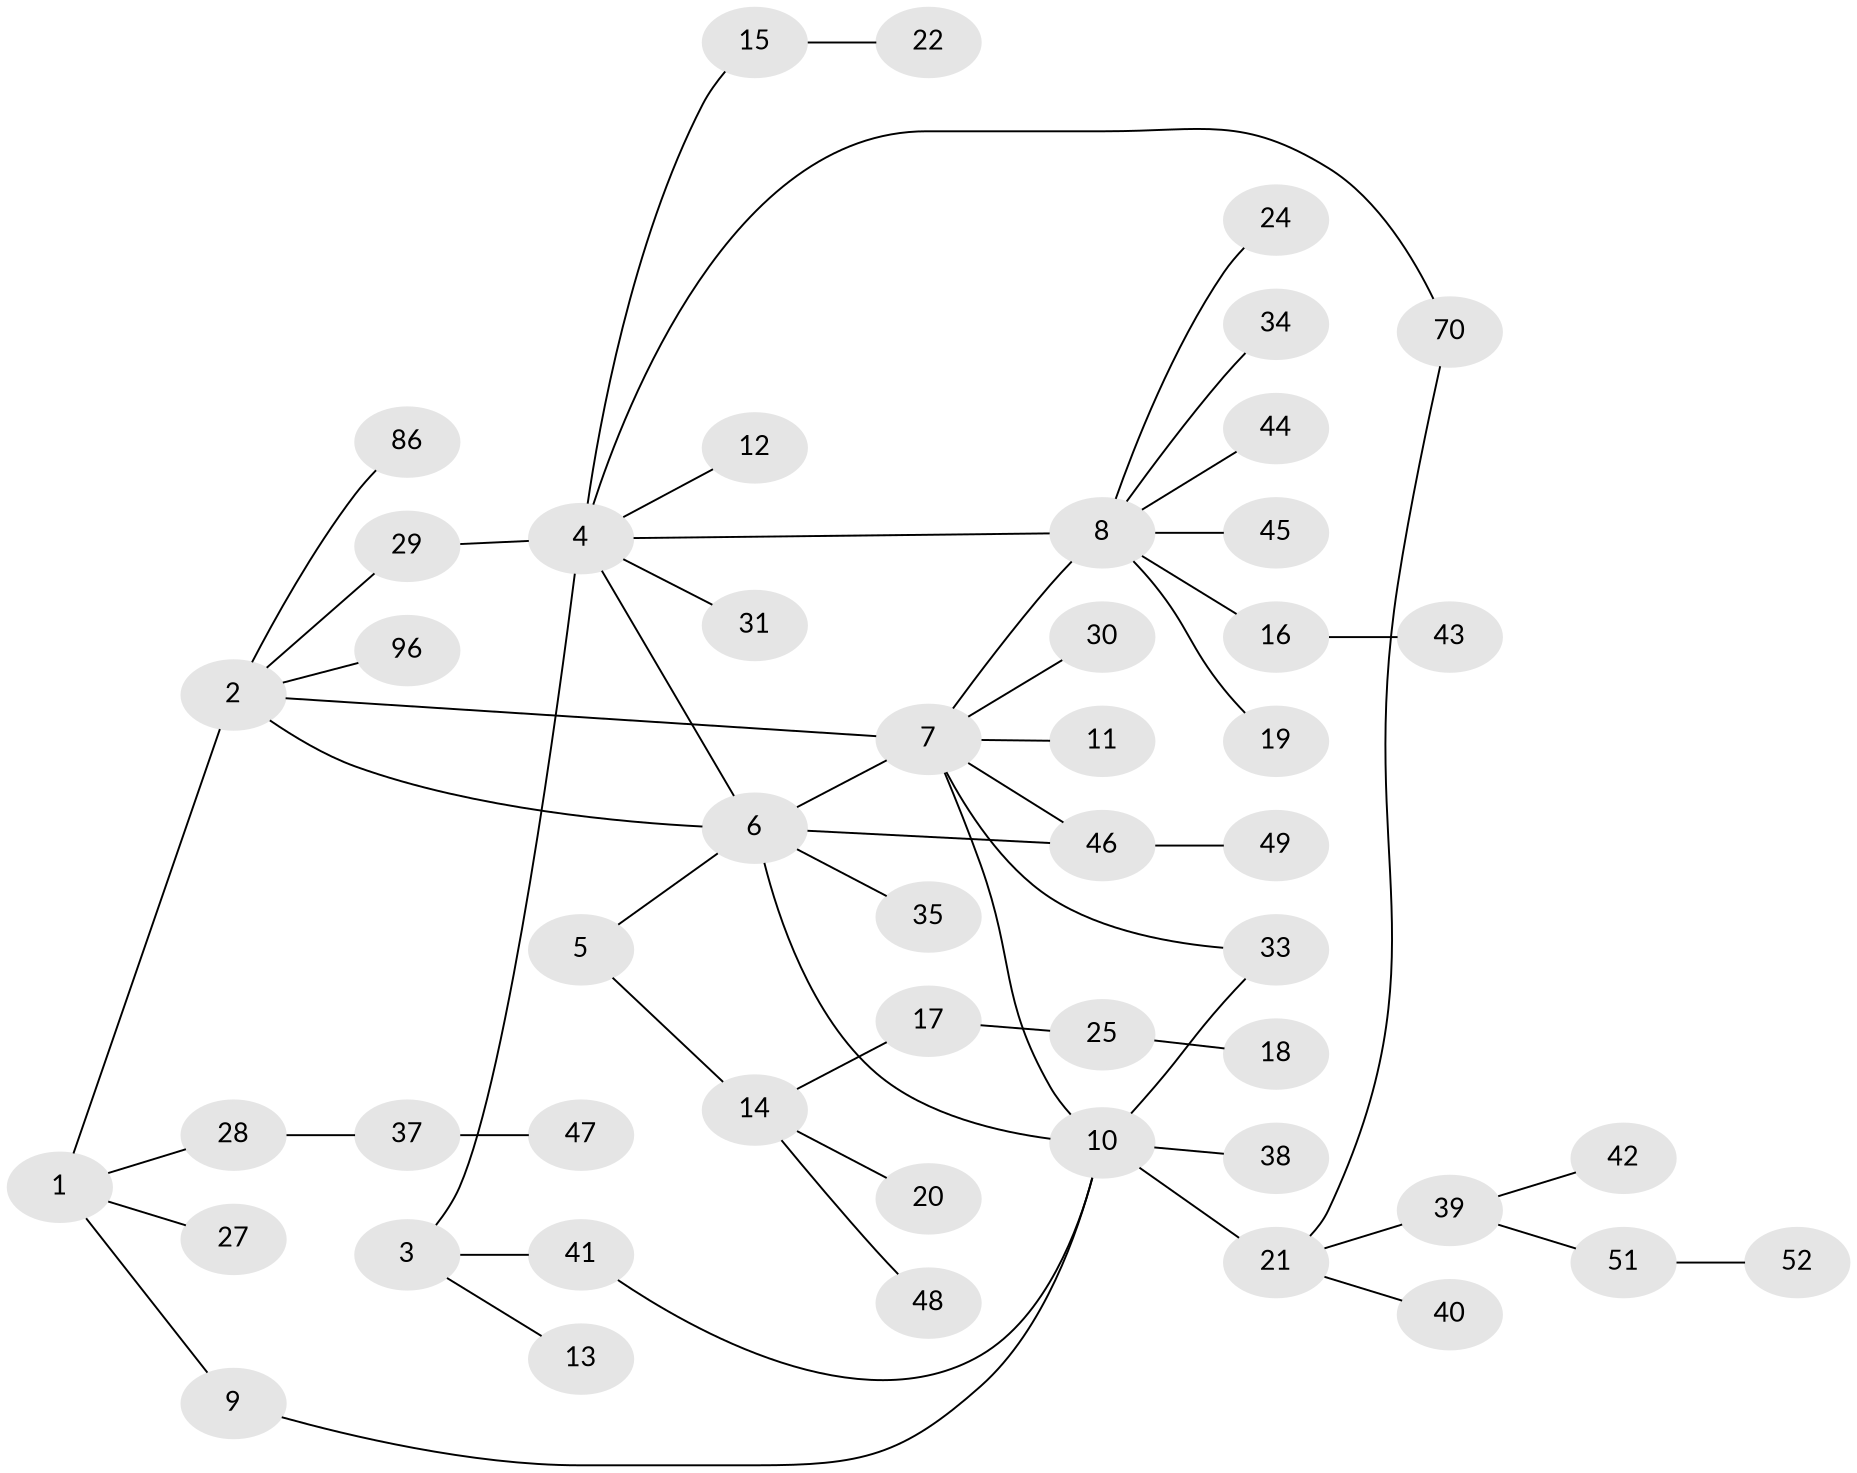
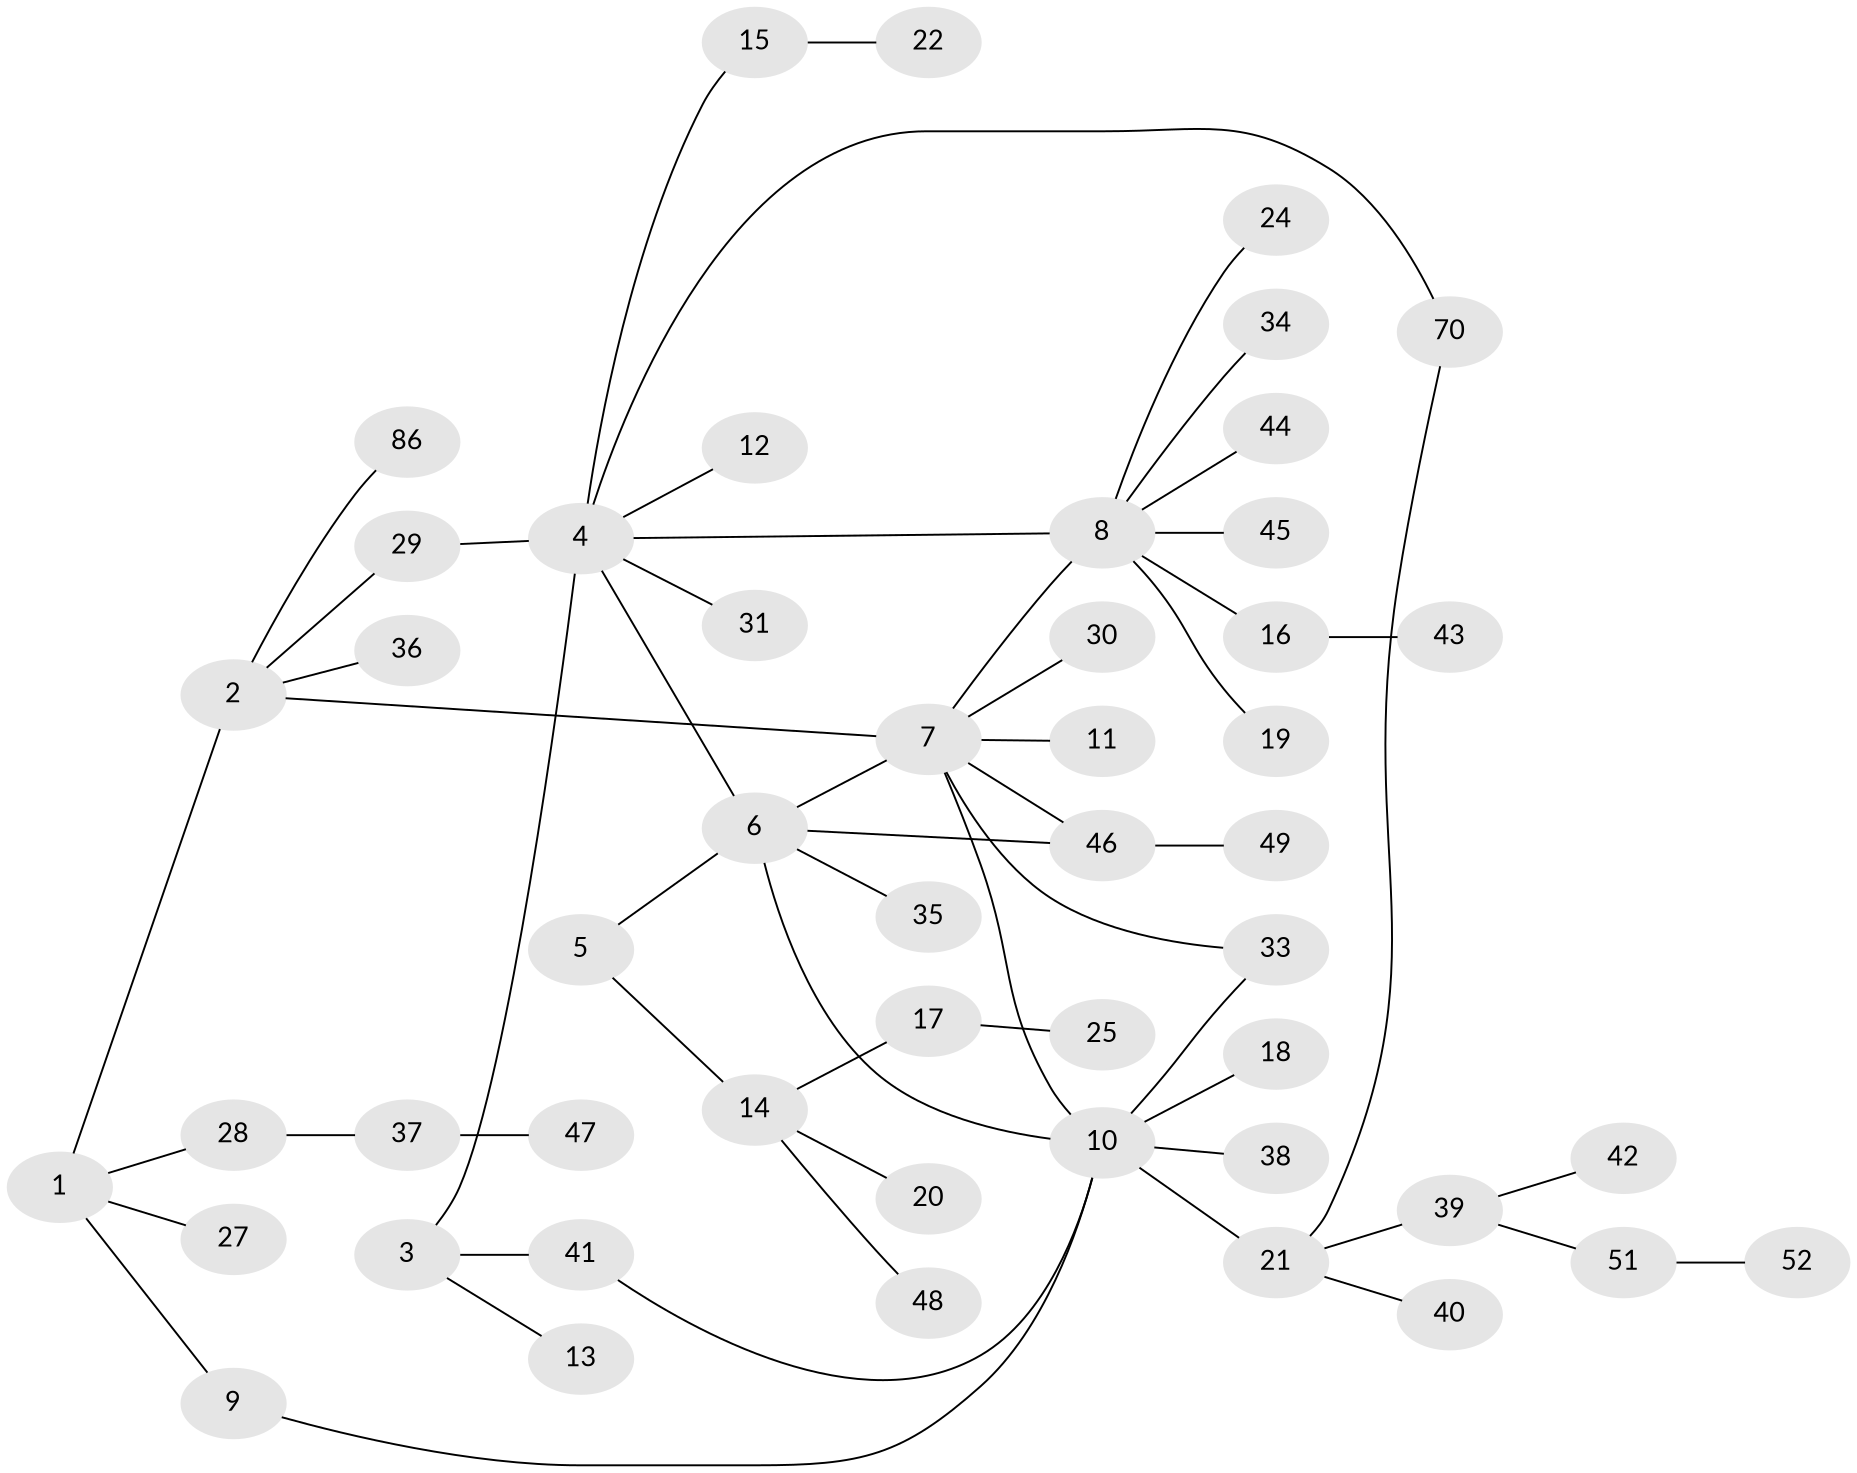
(407, 651) -> (407, 651)
(479, 800) -> none
(1203, 1046) -> (1189, 1098)
